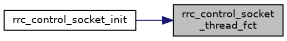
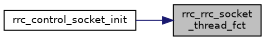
(228, 20) -> (217, 20)
